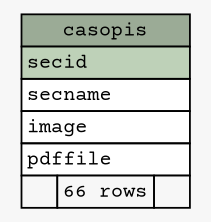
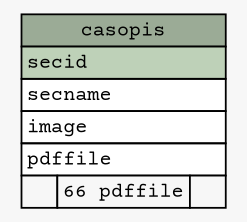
(106, 191) -> (124, 191)
